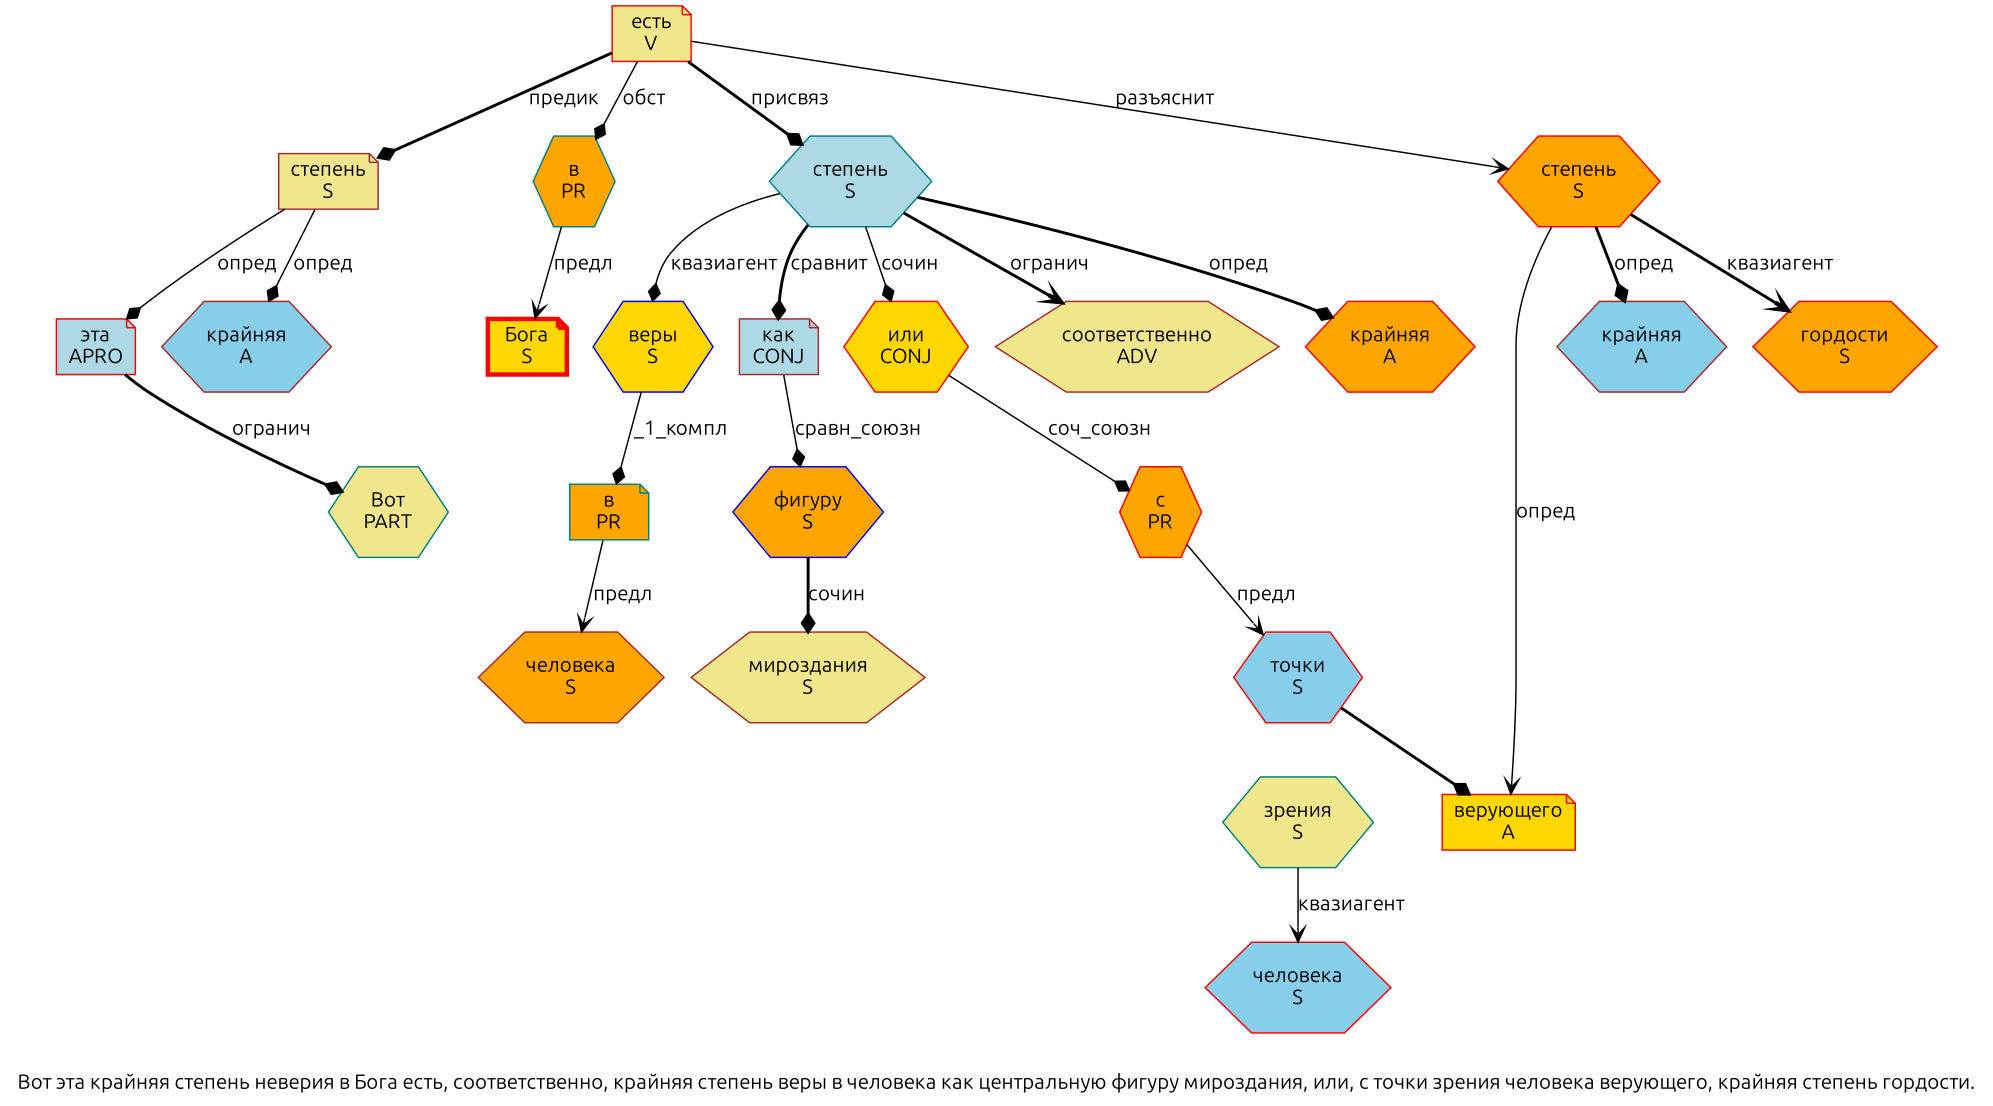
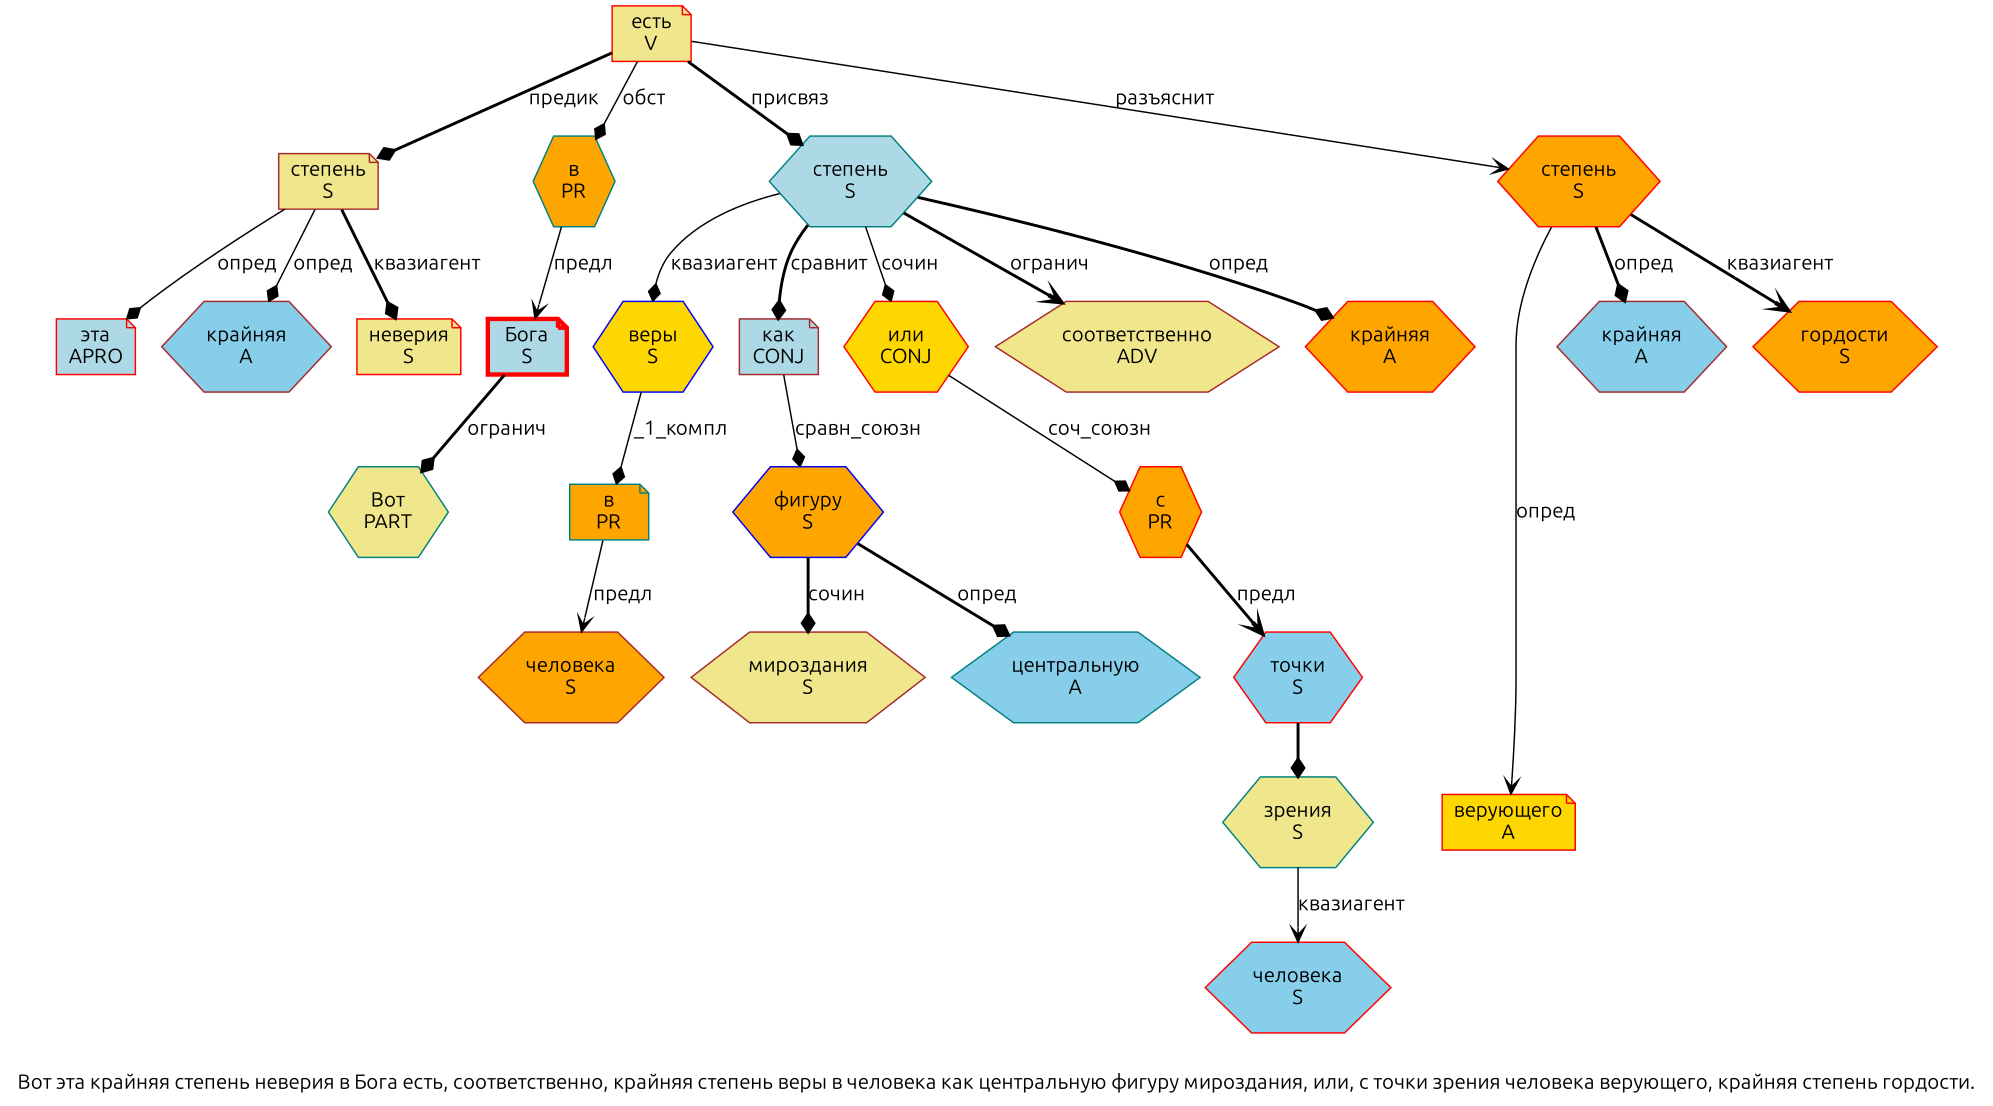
none -> (409, 347)
(527, 347) -> (527, 347)
(222, 435) -> (469, 417)
(1220, 584) -> (1220, 584)
none -> (1076, 677)
(1398, 746) -> (1298, 741)
